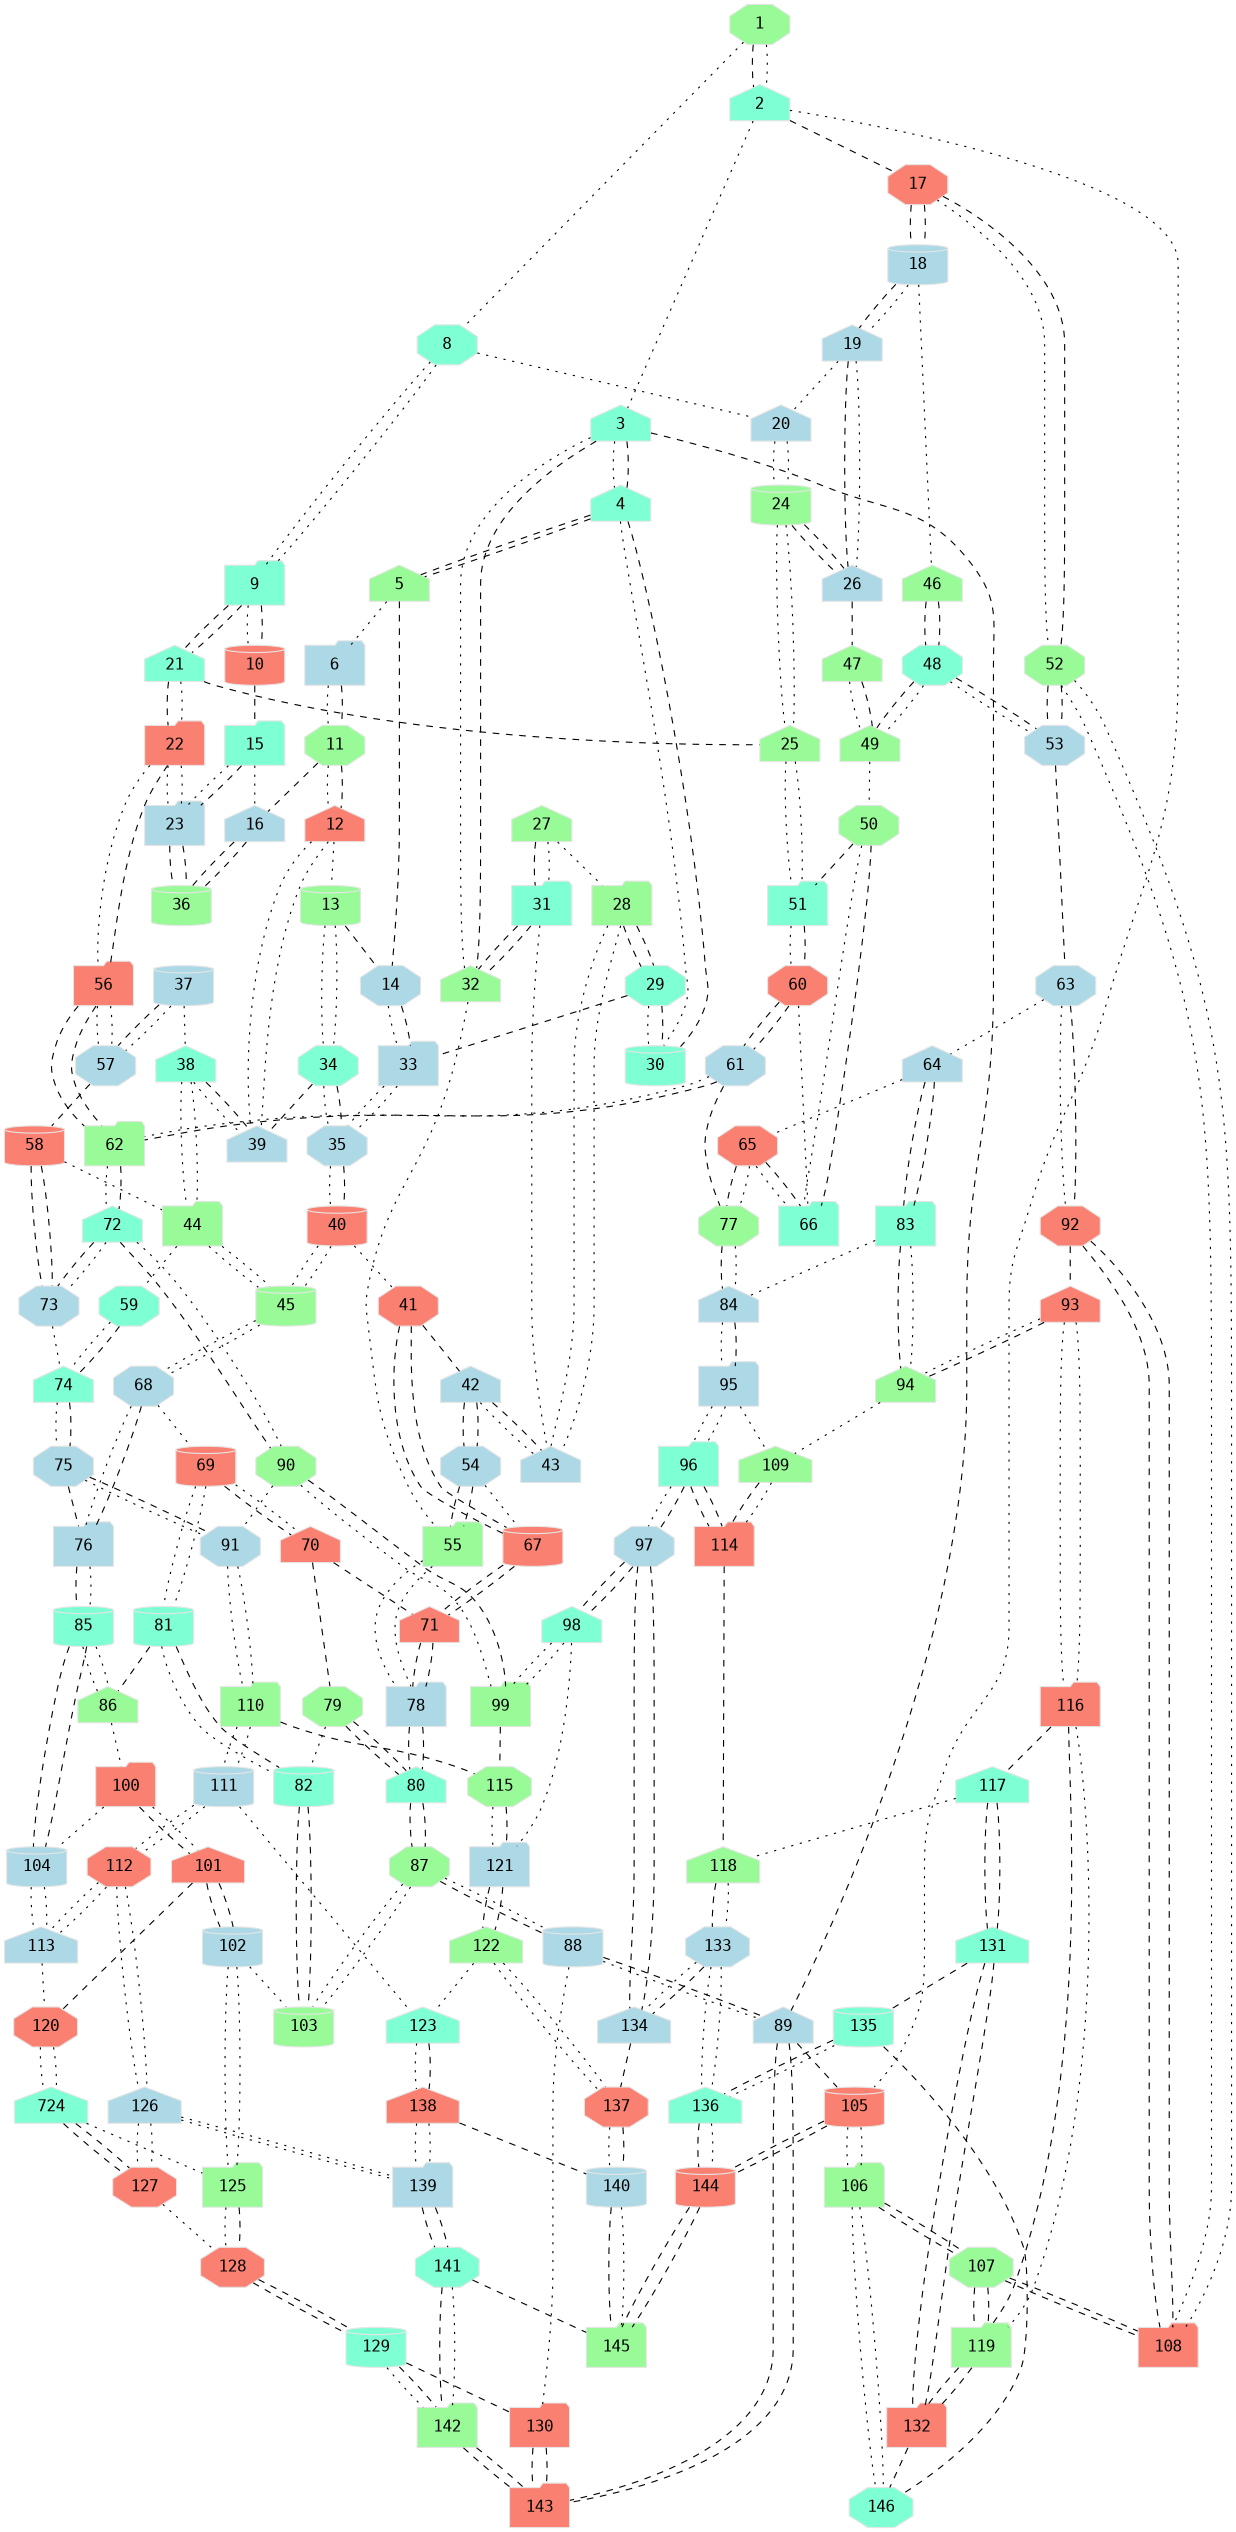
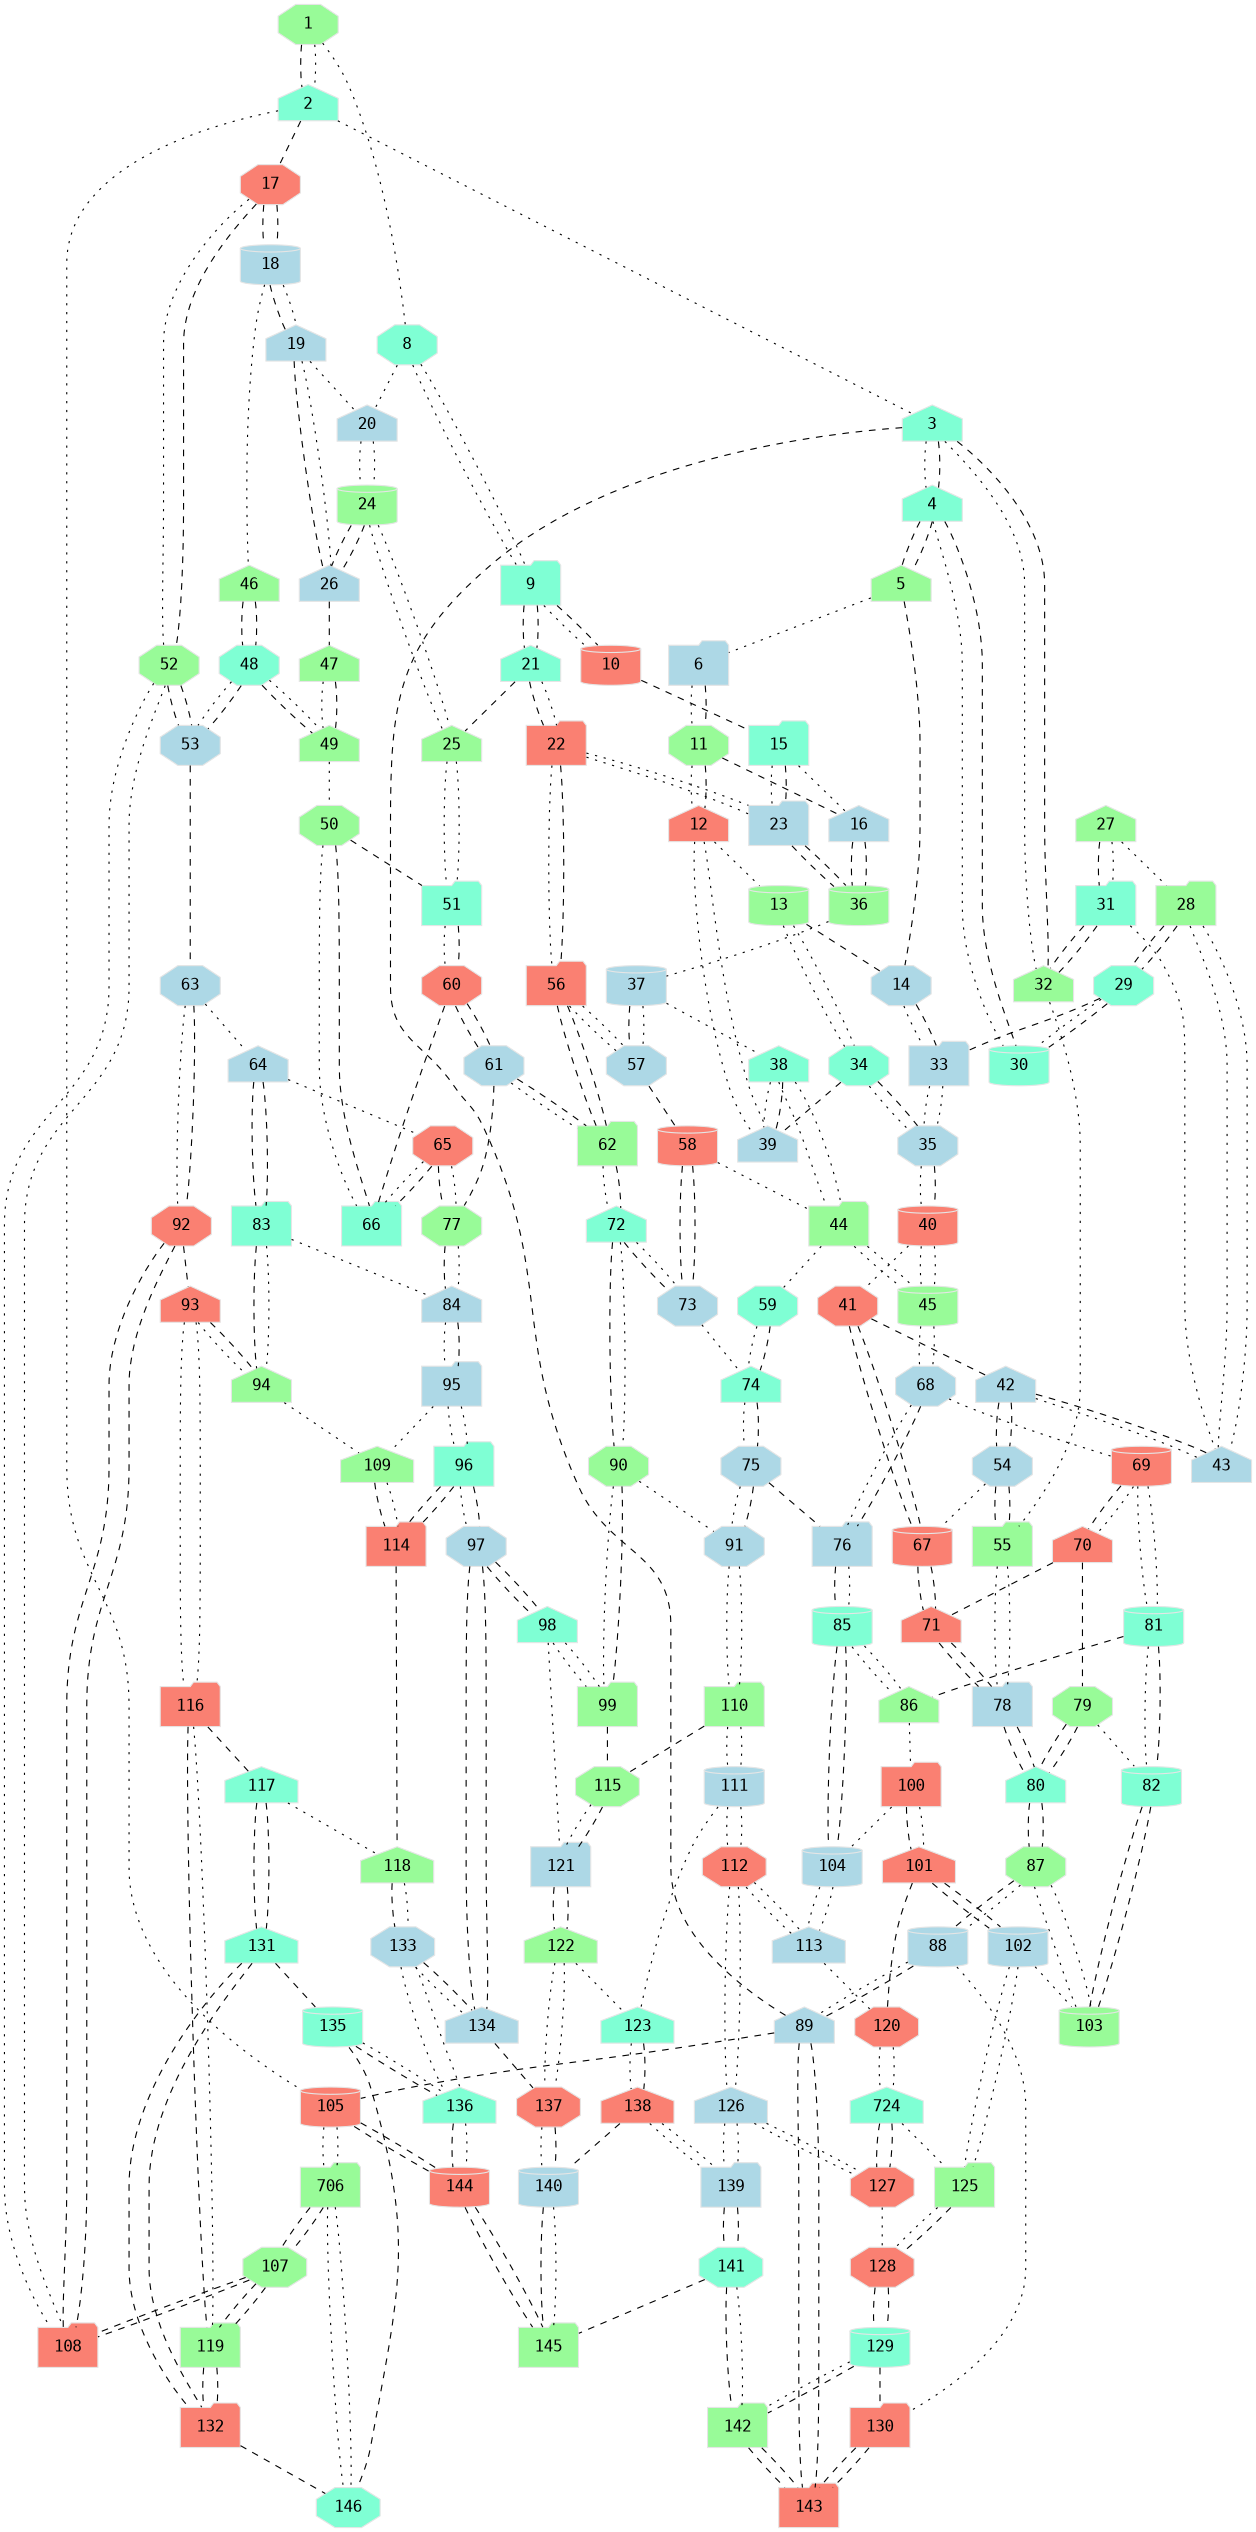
none -> (748, 951)
(803, 1106) -> (410, 1105)
(854, 2187) -> (330, 2187)
